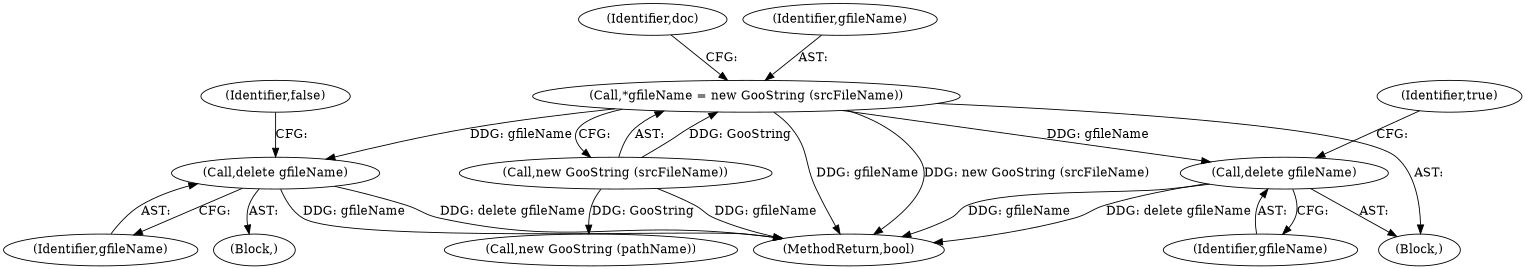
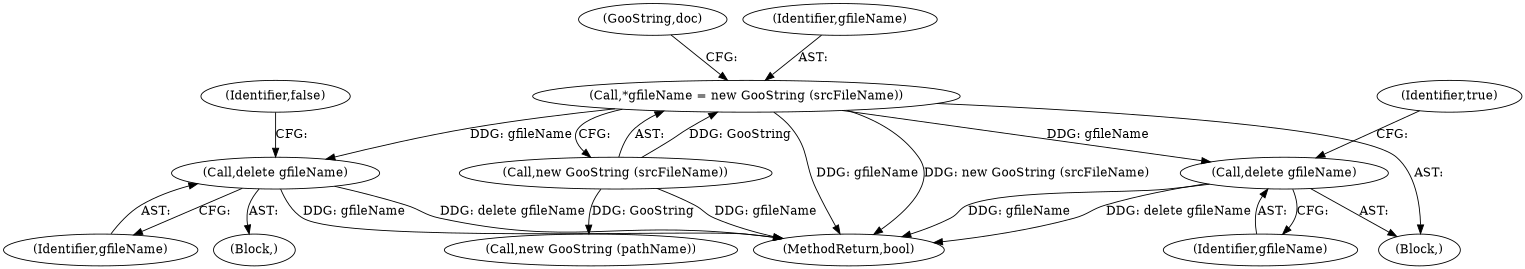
(653, 19) -> (653, 19)
